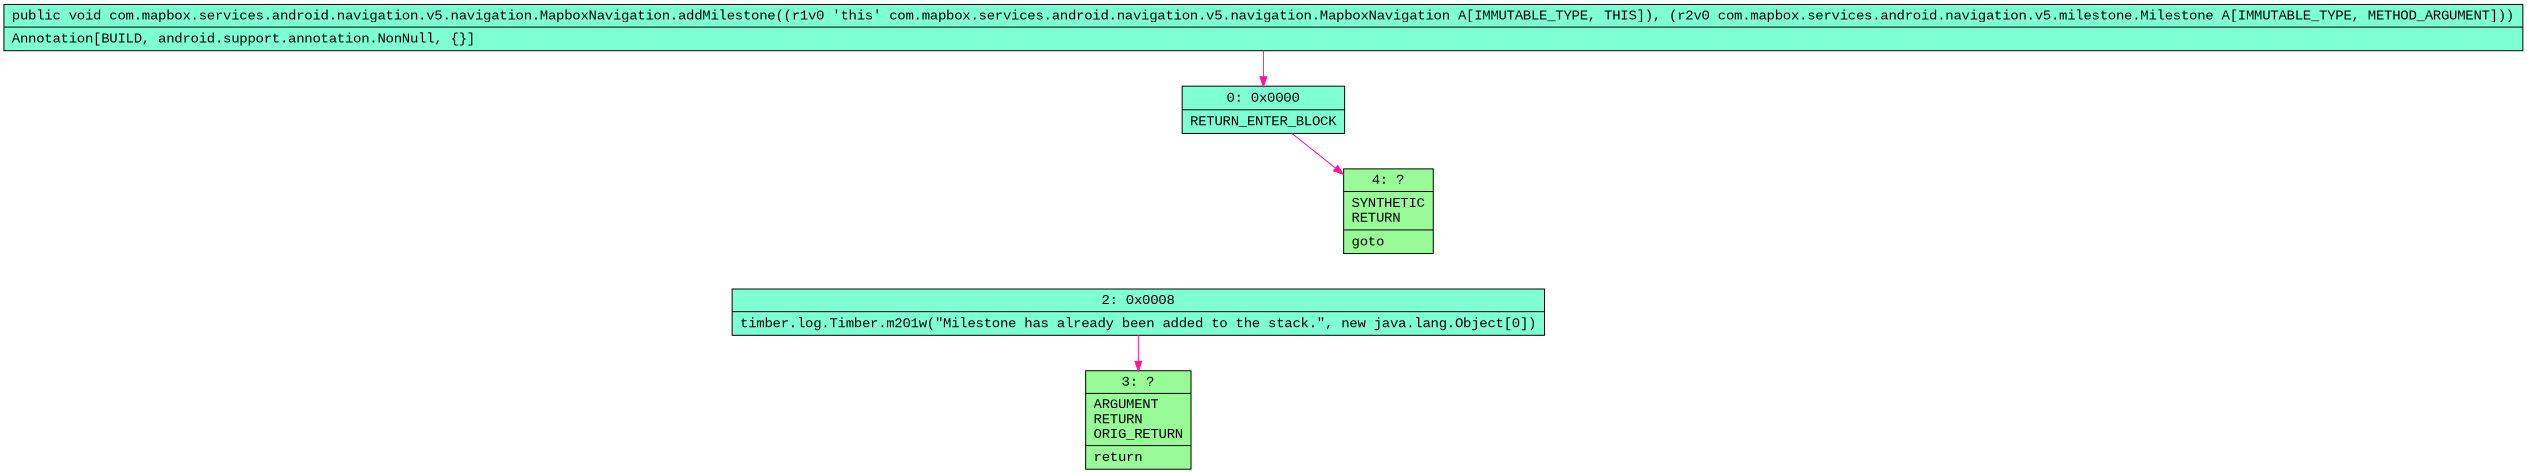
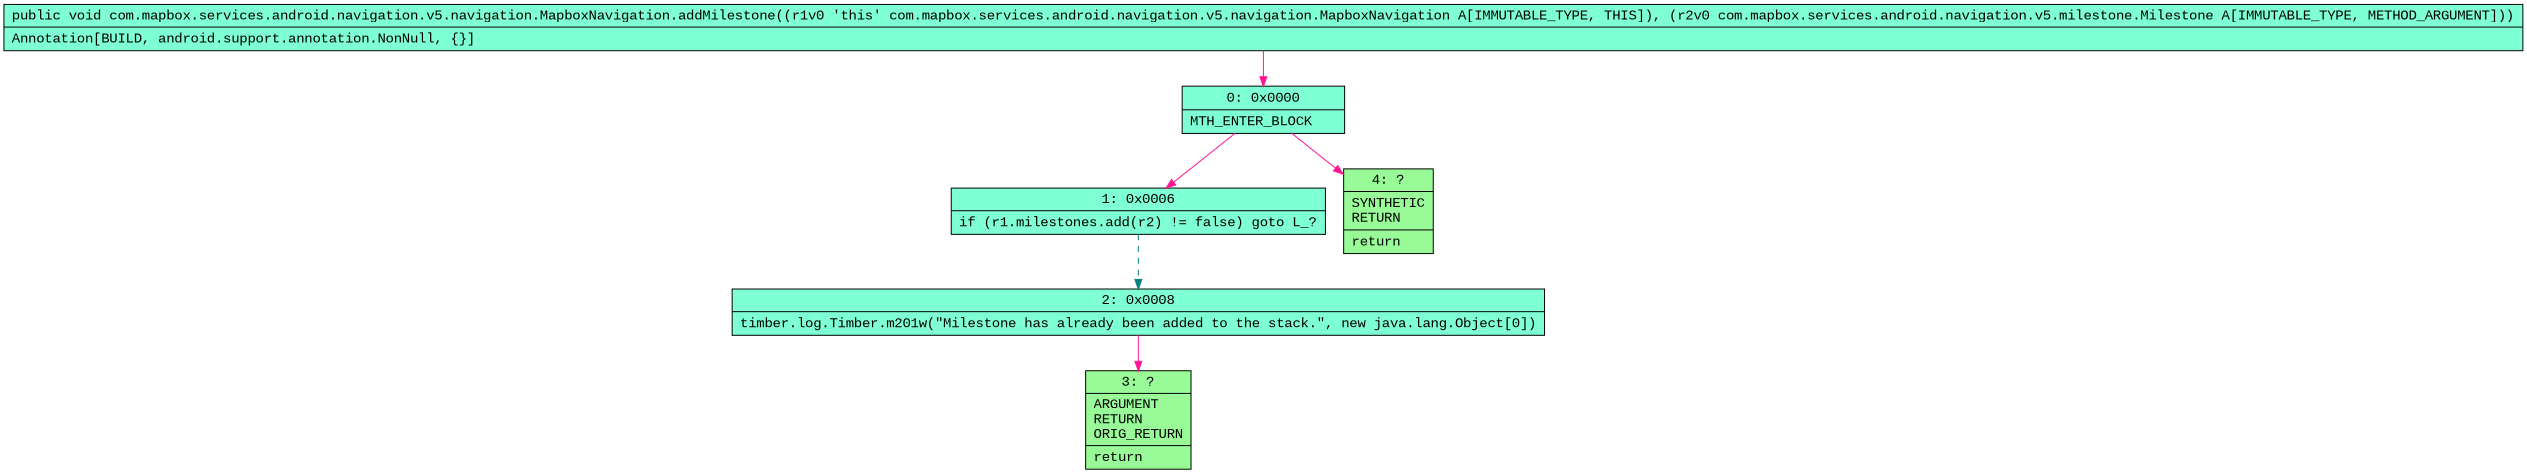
(1263, 121) -> (1251, 121)
none -> (1138, 211)
(1368, 241) -> (1376, 241)
